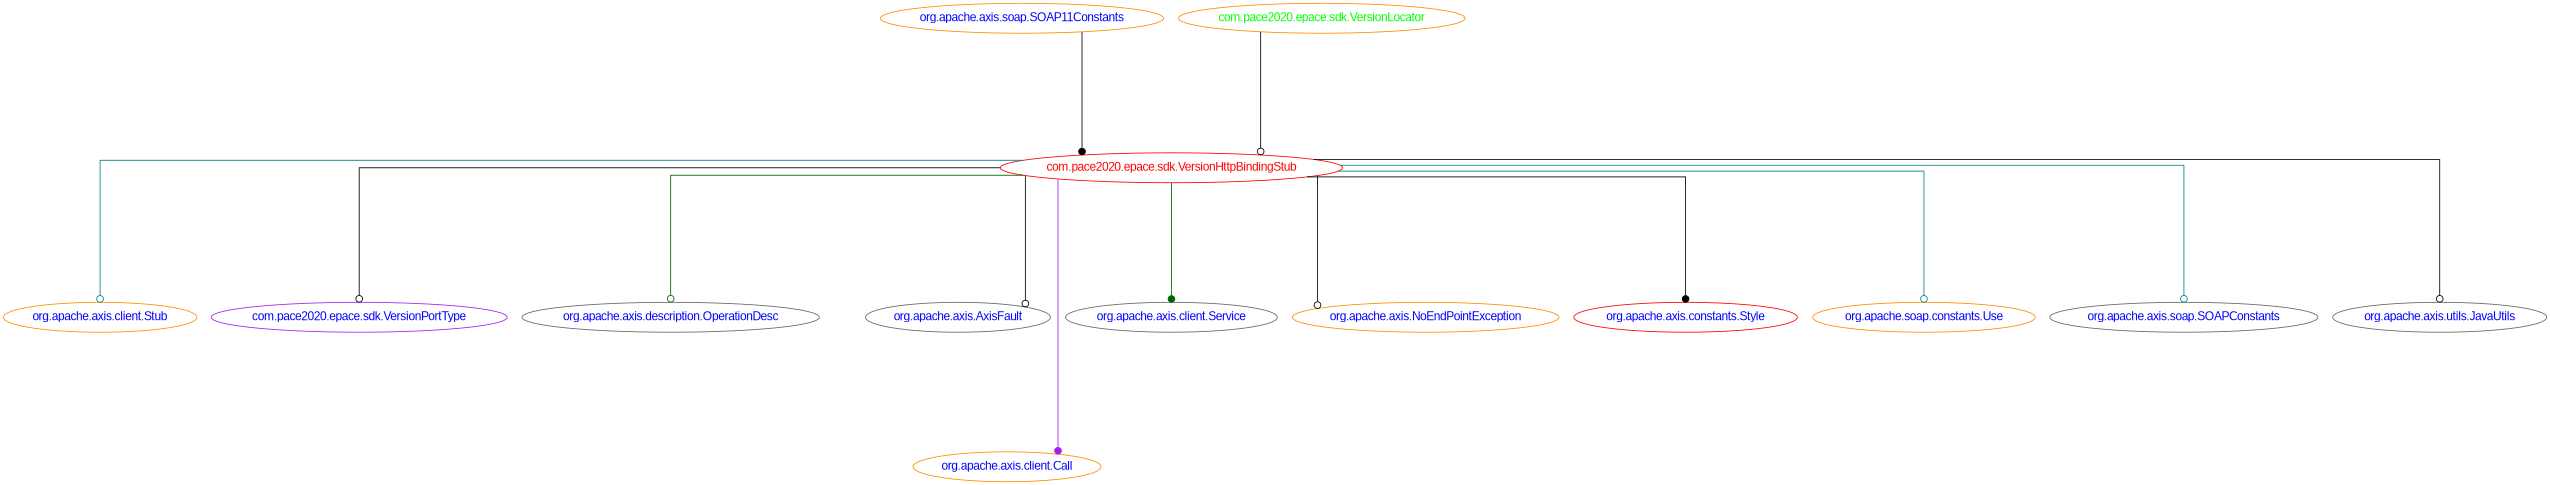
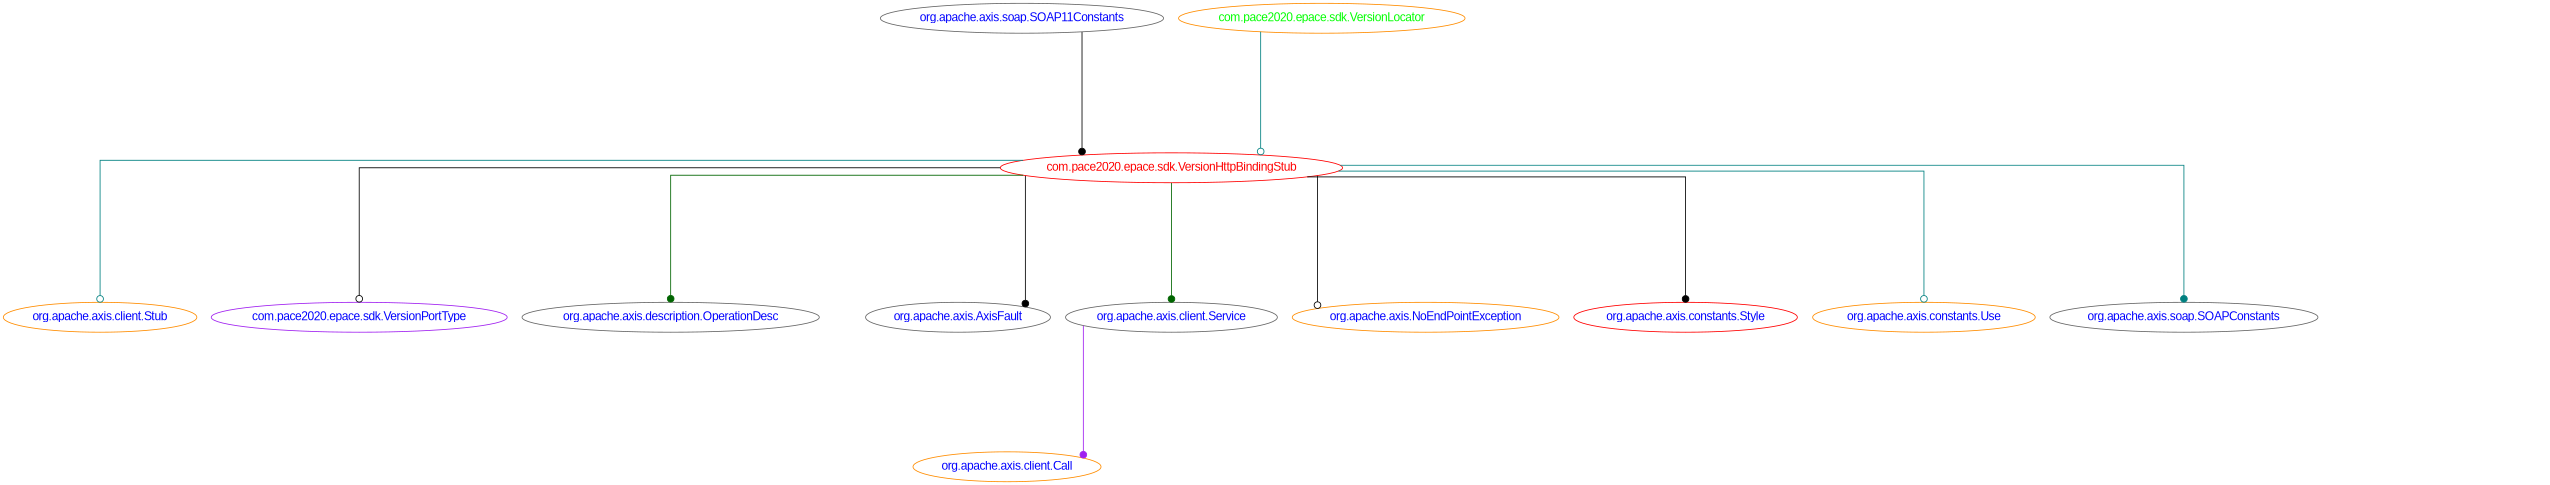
(1022, 18) -> (1022, 18)
(1261, 90) -> (1261, 90)
(1827, 165) -> (1827, 165)
(787, 175) -> (787, 175)
(1025, 238) -> (1025, 238)
(1058, 313) -> (1083, 389)
(1924, 317) -> (1924, 317)
(2440, 317) -> none
